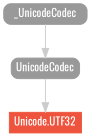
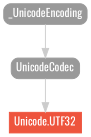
(45, 14) -> (45, 14)
